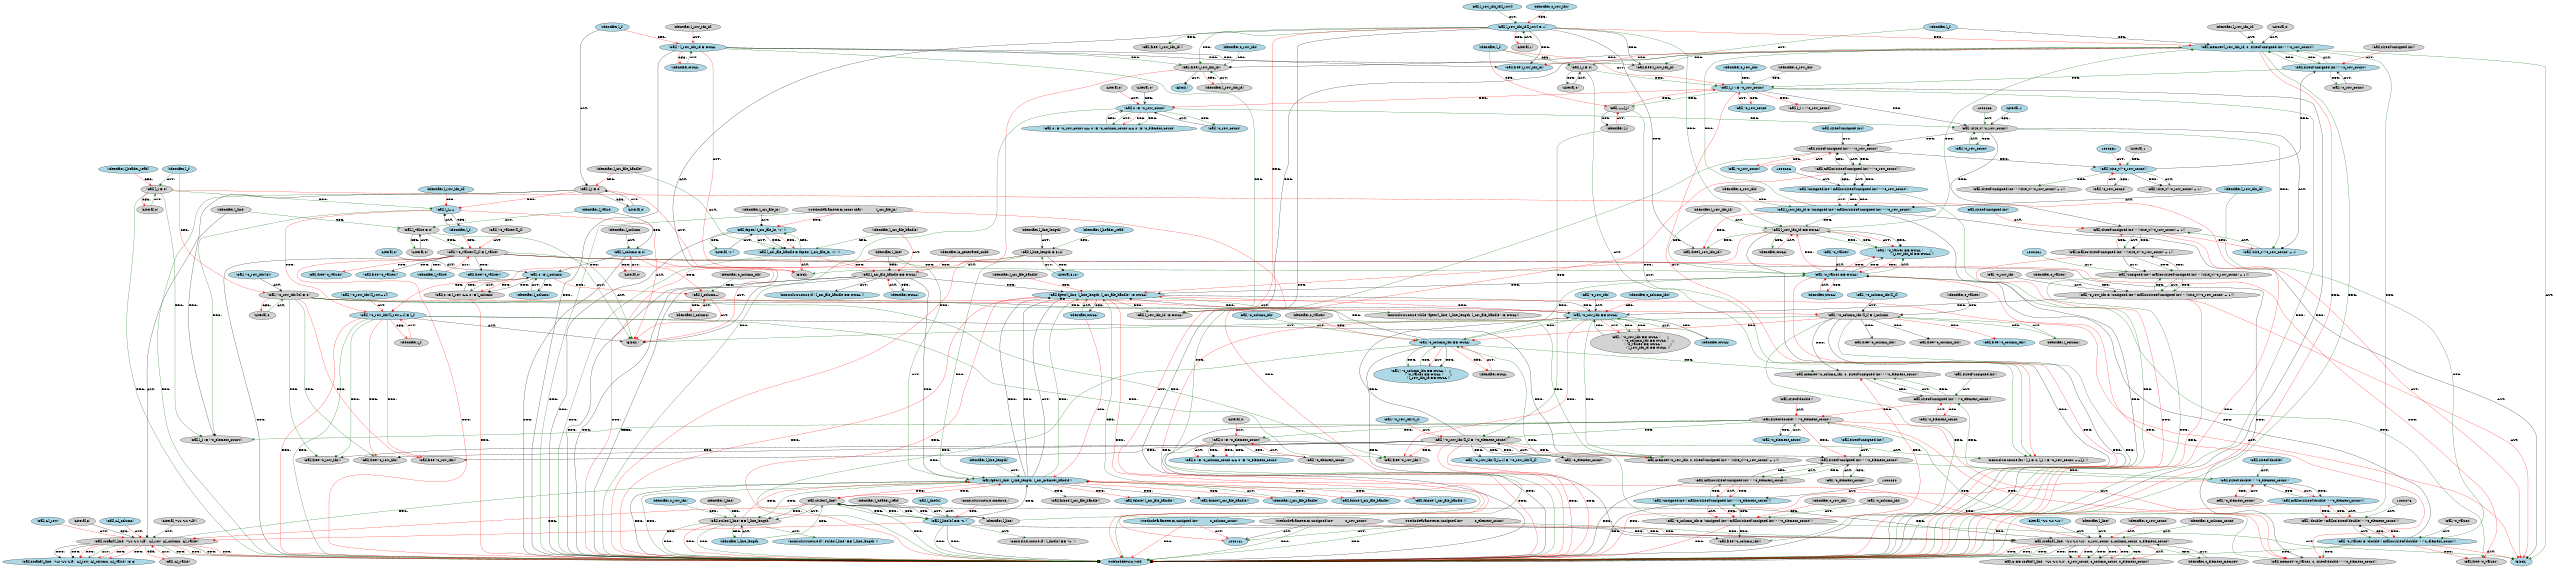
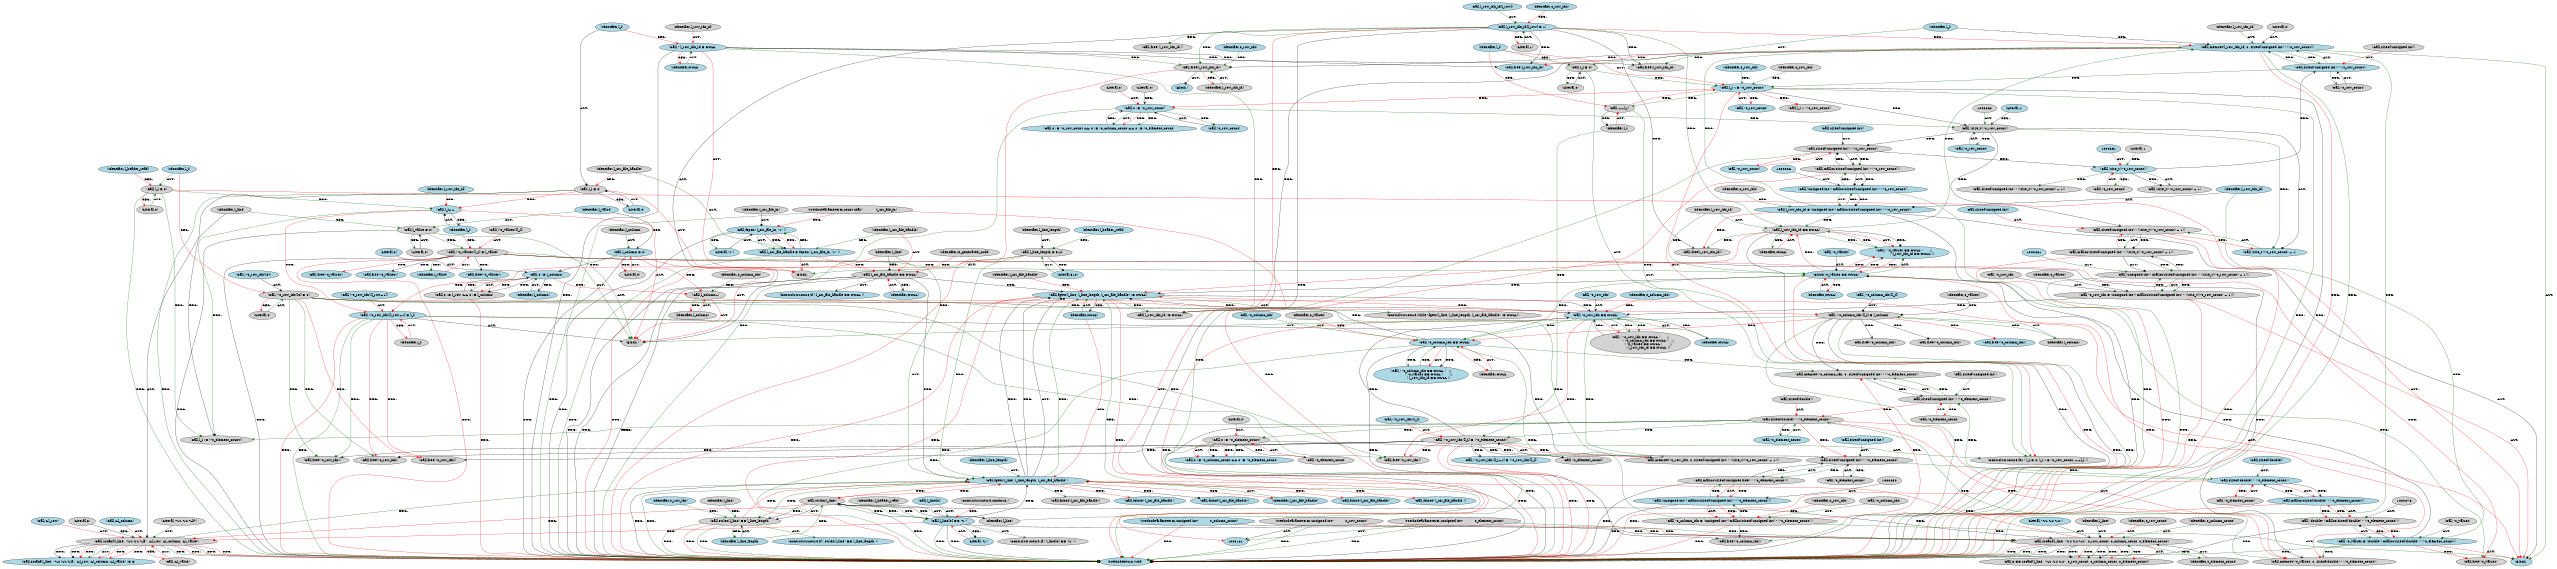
(444, 241) -> (444, 241)
(1836, 275) -> (1836, 275)
(1027, 481) -> (1027, 481)
(1741, 481) -> (1741, 481)
(1515, 502) -> (1515, 502)
none -> (234, 506)
(1212, 531) -> none
none -> (978, 542)
none -> (1739, 559)
(2213, 562) -> (2213, 562)
